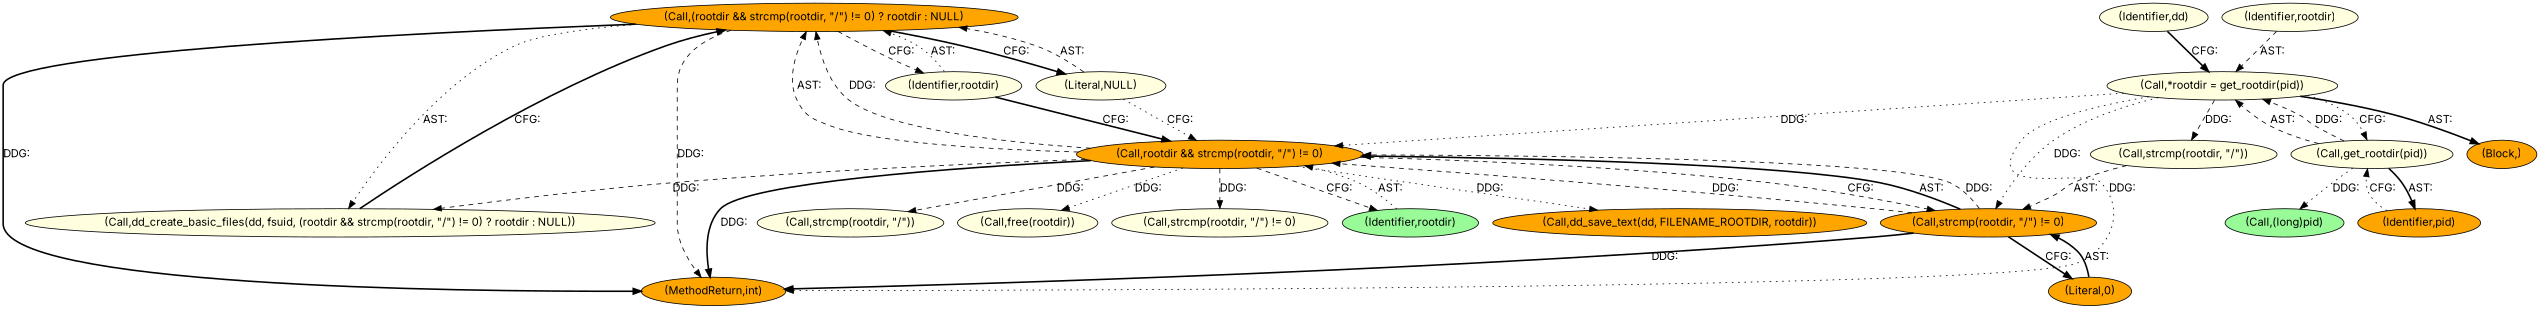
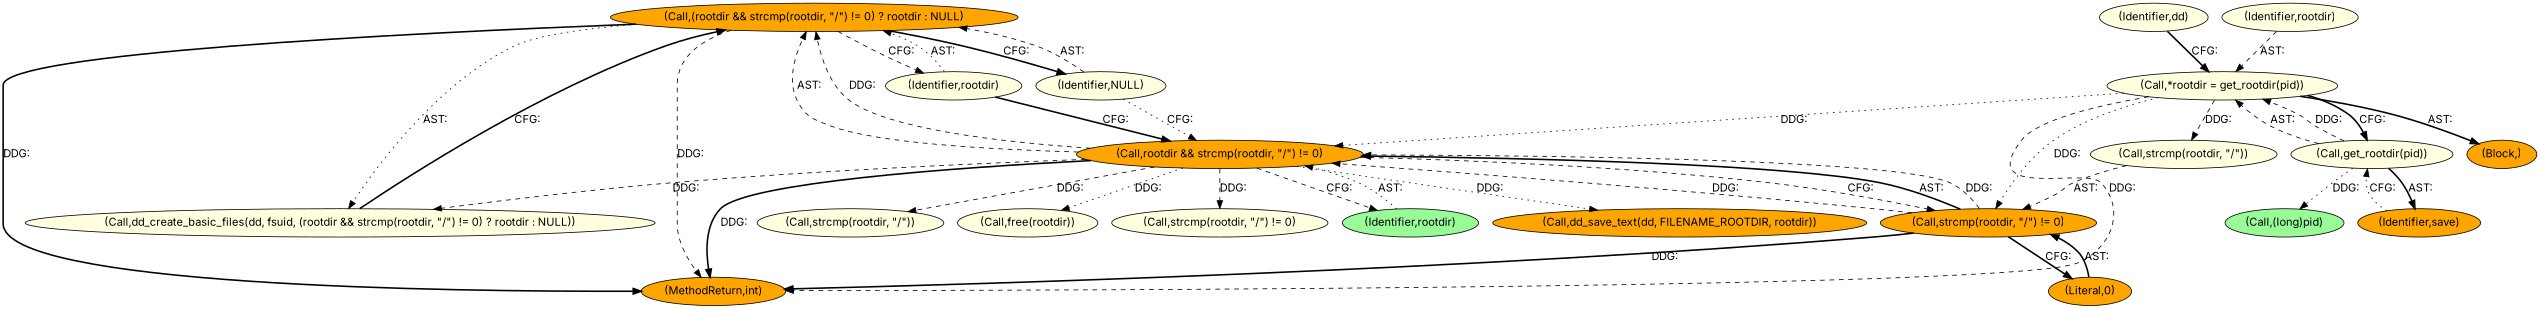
(1101, 86) -> (1101, 86)
(2340, 109) -> (2340, 109)
(2419, 223) -> (2419, 223)
(1616, 285) -> (1616, 285)
